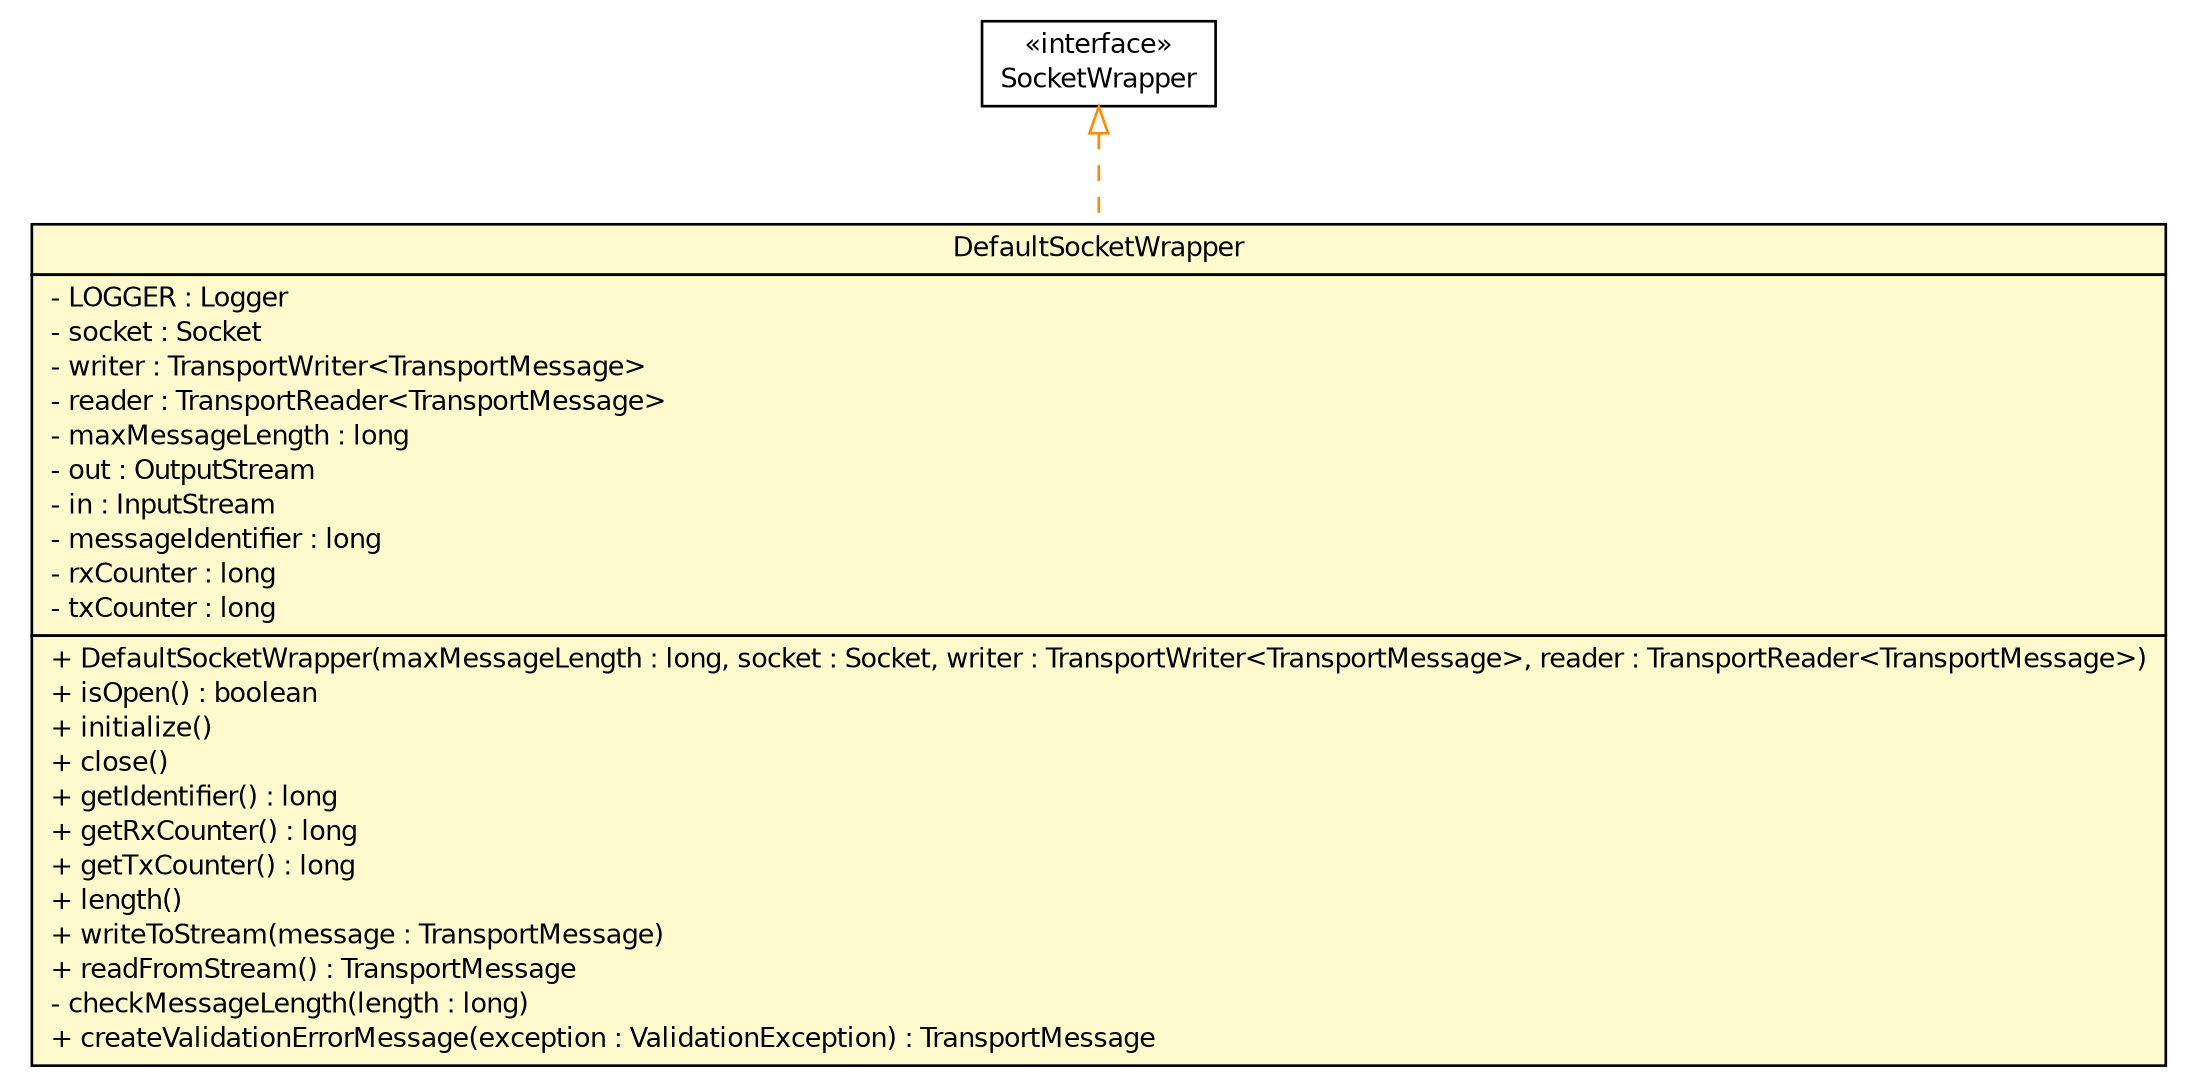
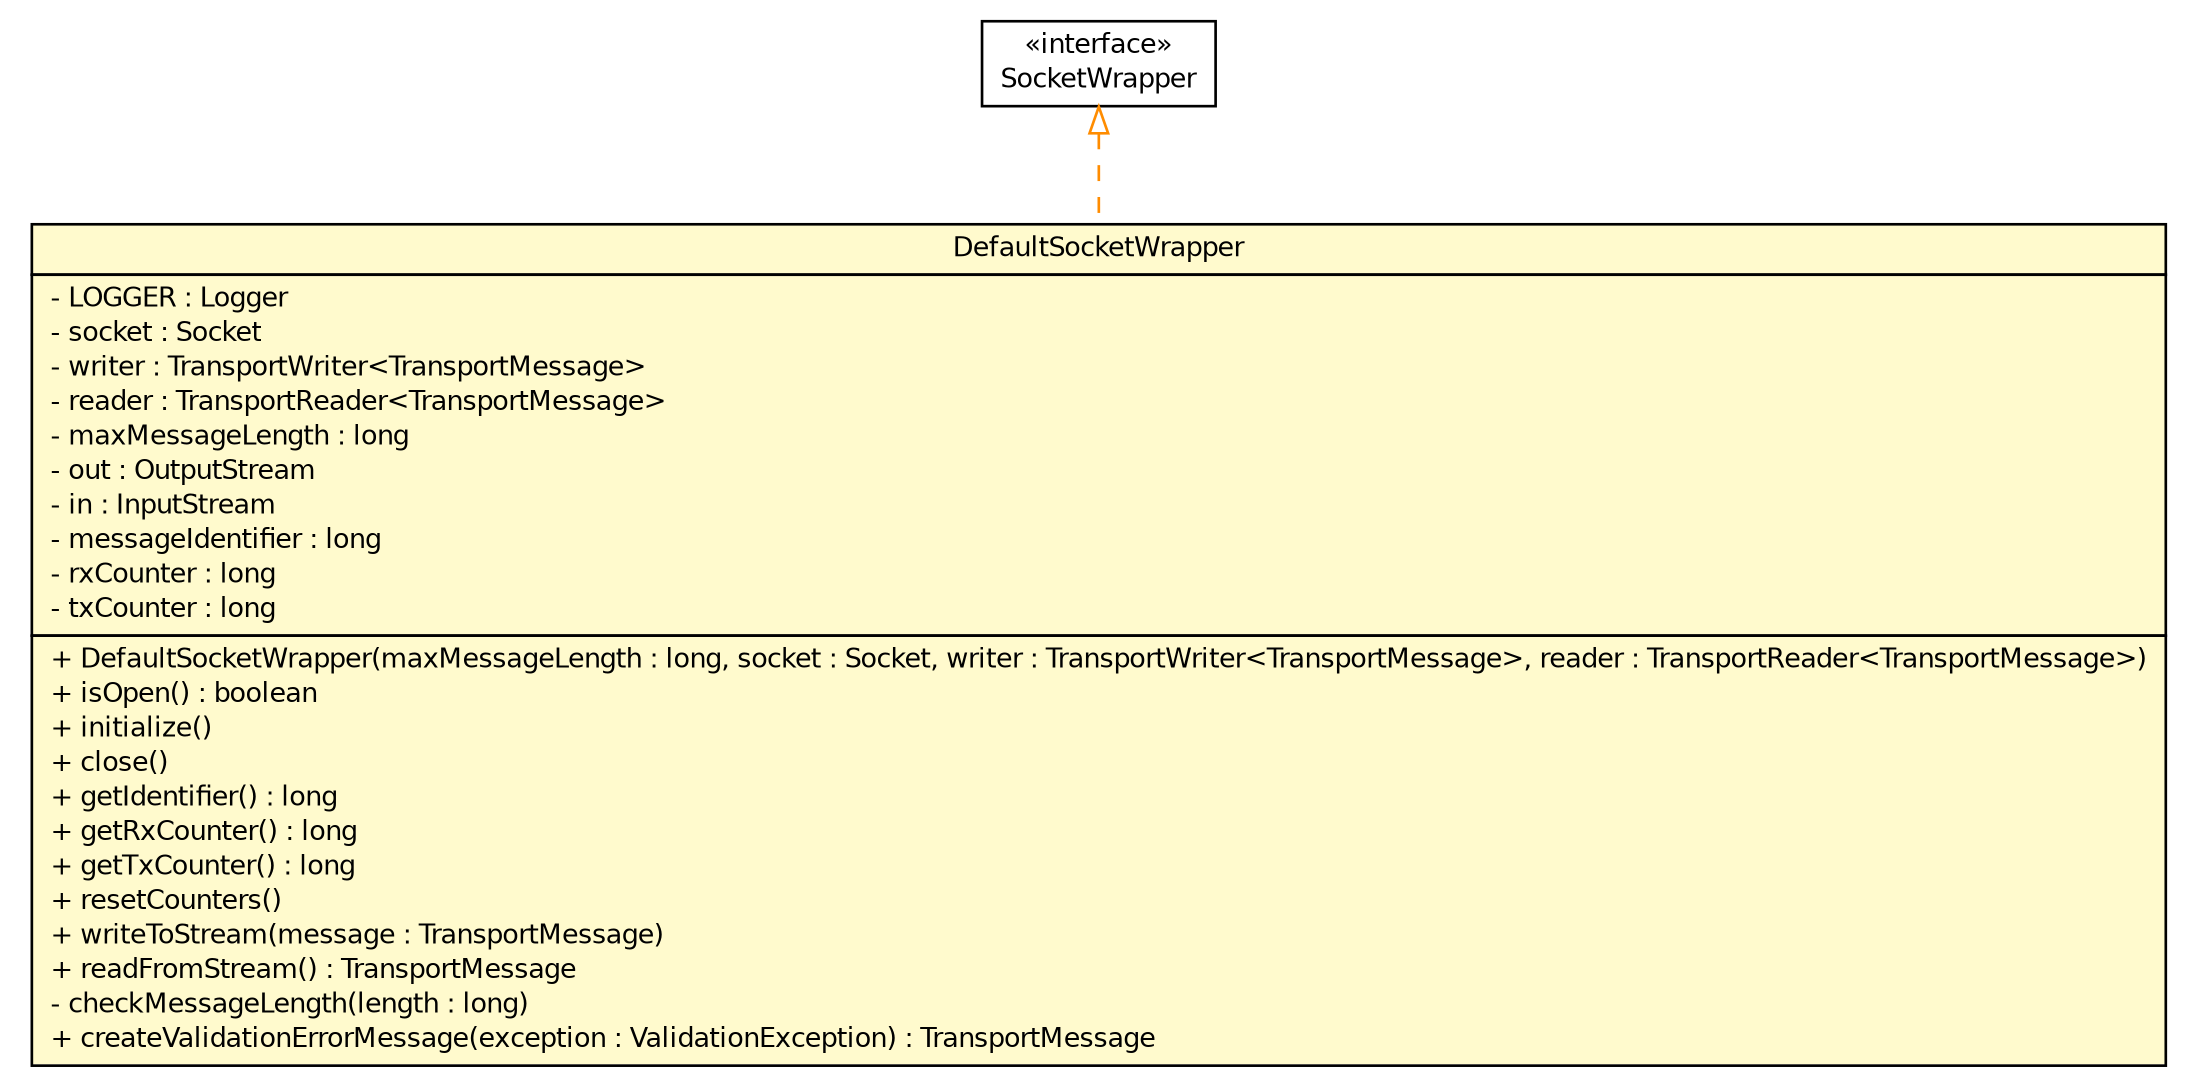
(117, 901) -> (167, 901)
